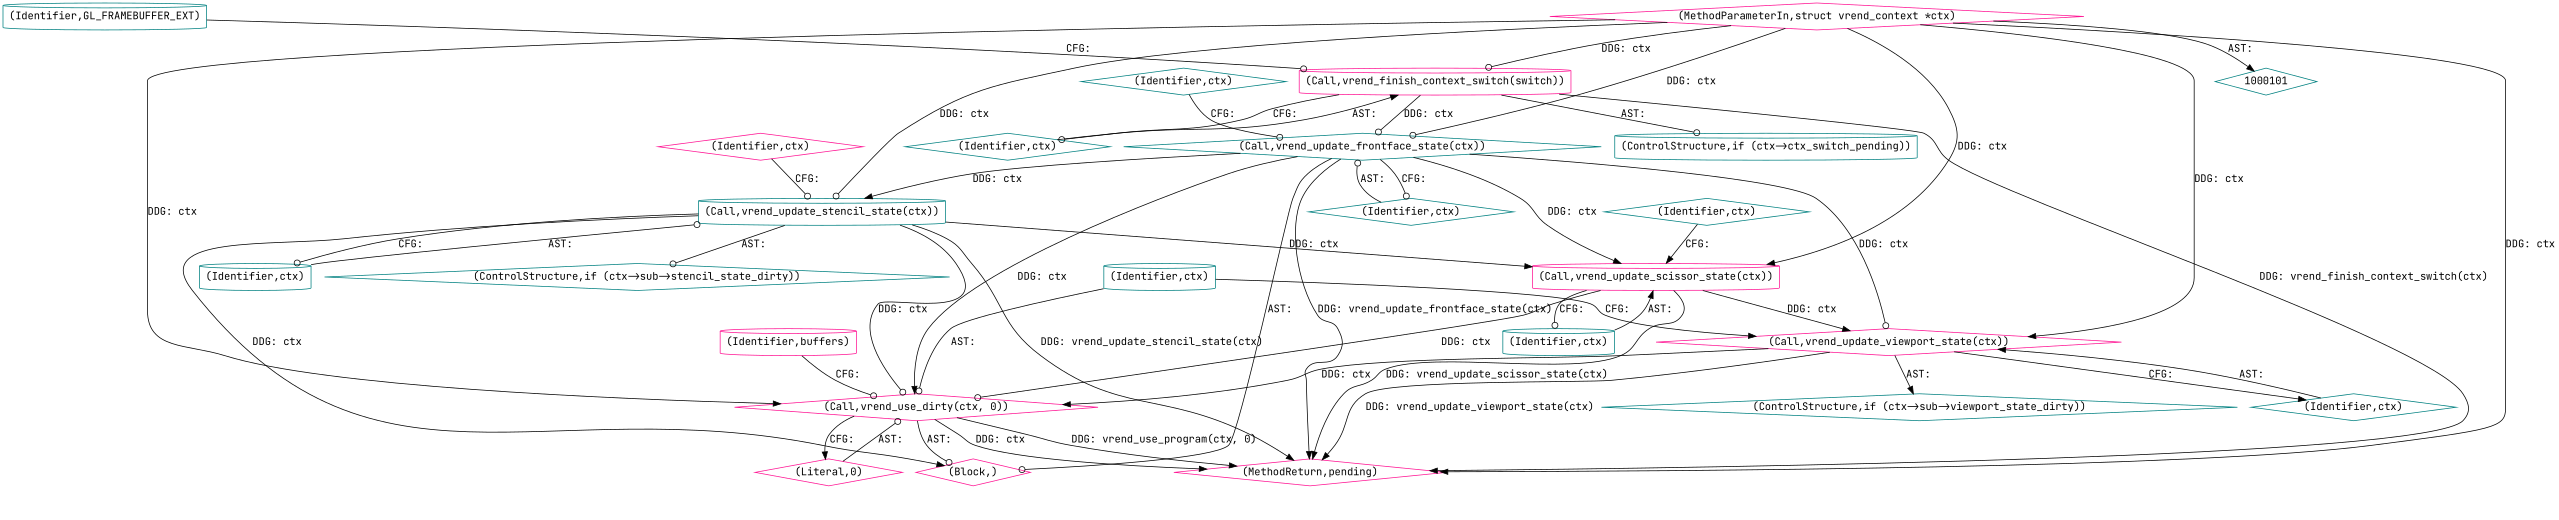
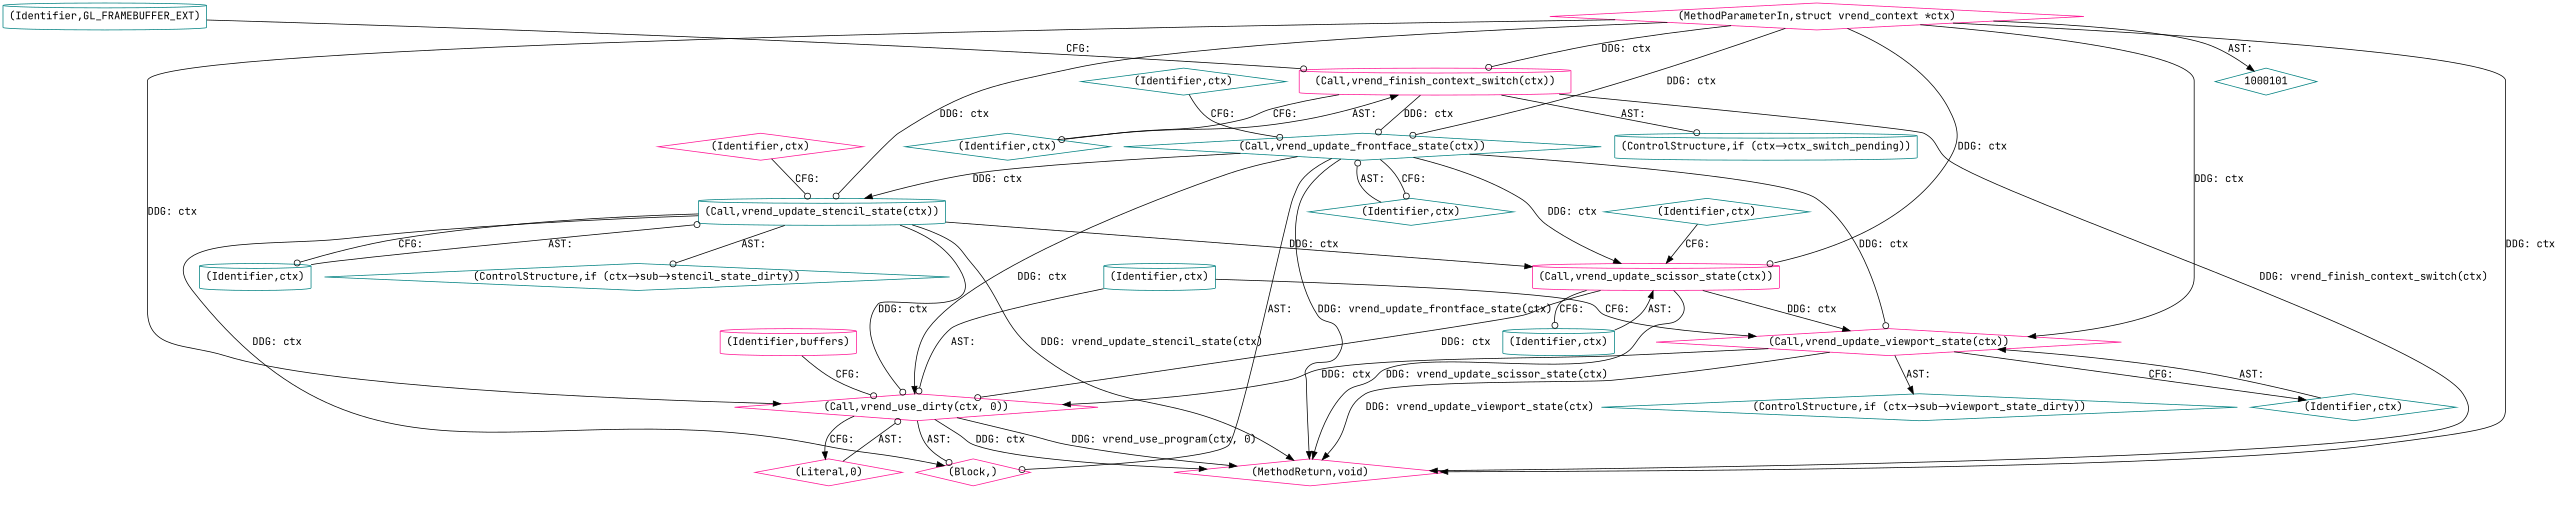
(1435, 82) -> (1435, 82)
(1942, 169) -> (1942, 169)
(1310, 472) -> (1310, 472)
